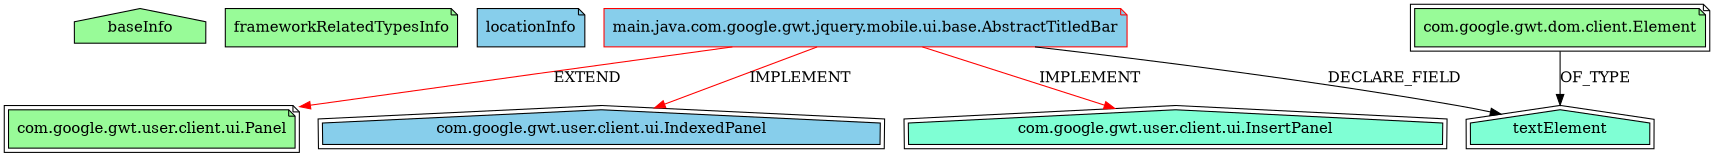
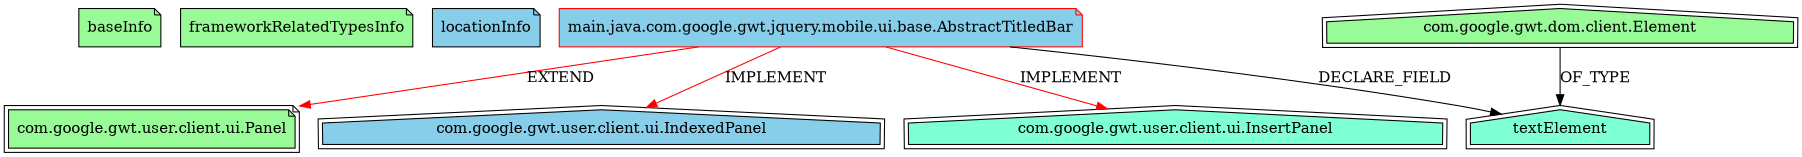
(140, 28) -> (120, 28)
(1560, 28) -> (1560, 28)
